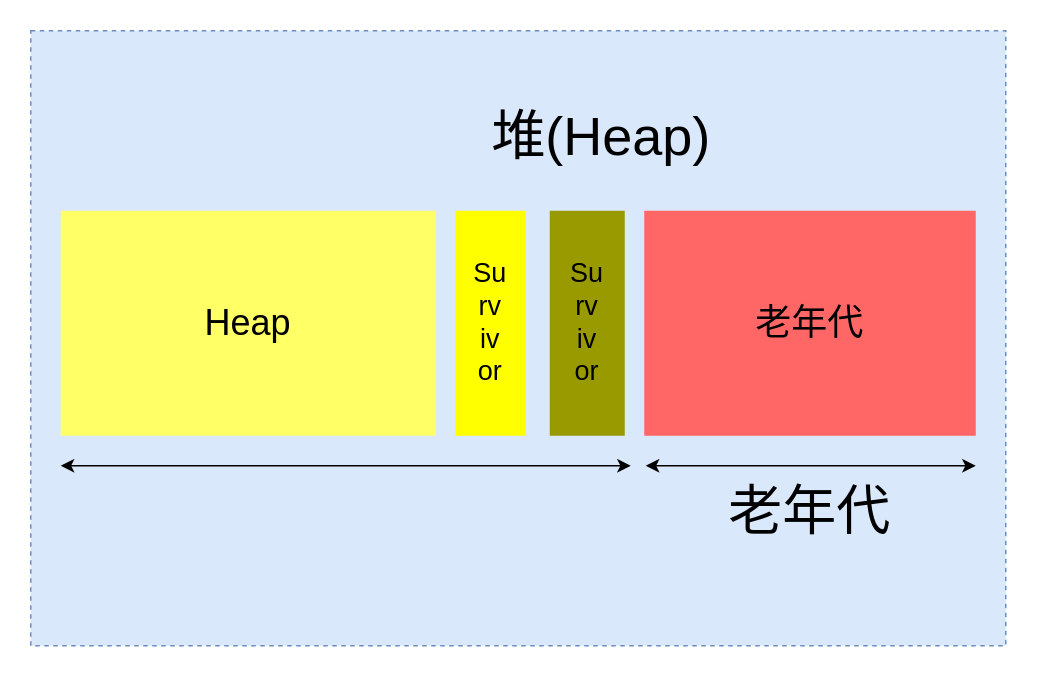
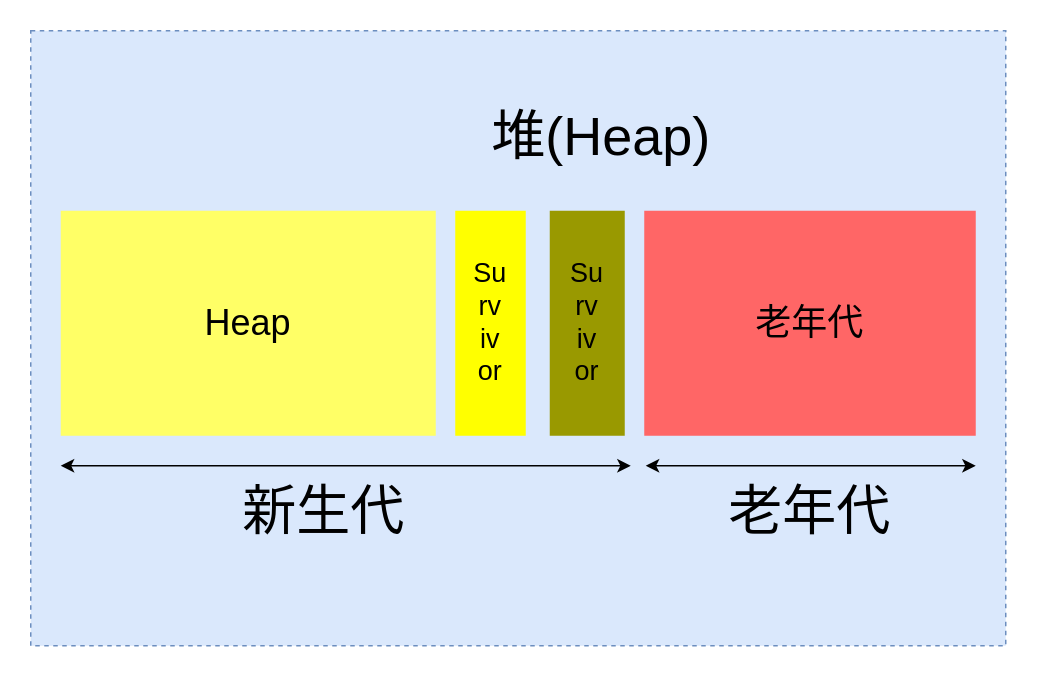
none -> (324, 511)
